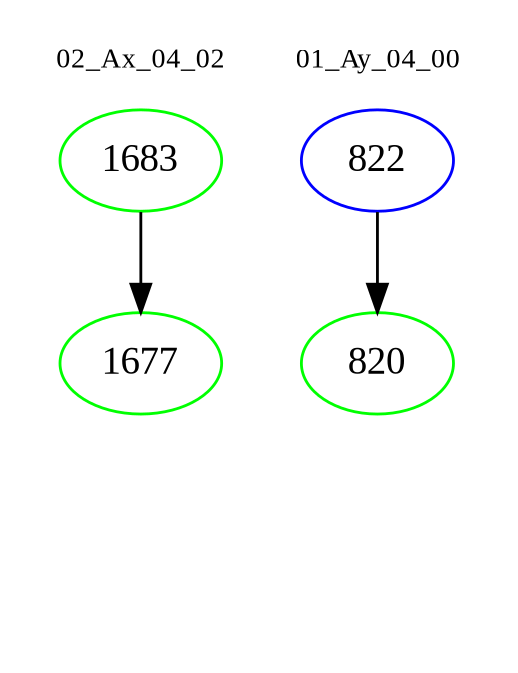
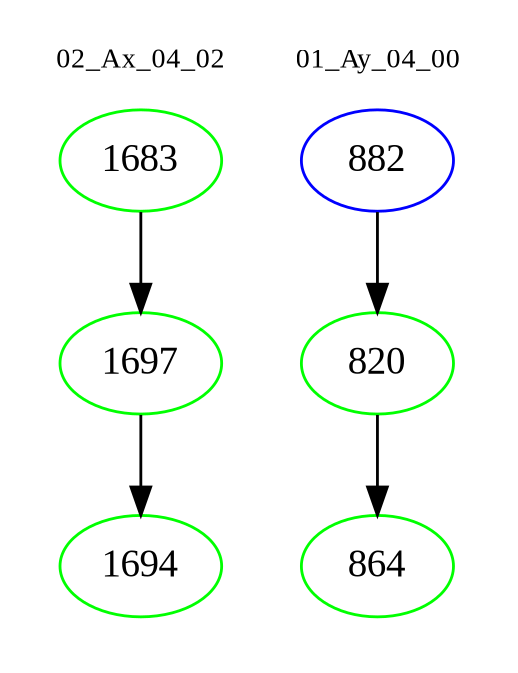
(377, 161) -> (377, 161)
(141, 363) -> (141, 363)
none -> (141, 566)
none -> (377, 566)
